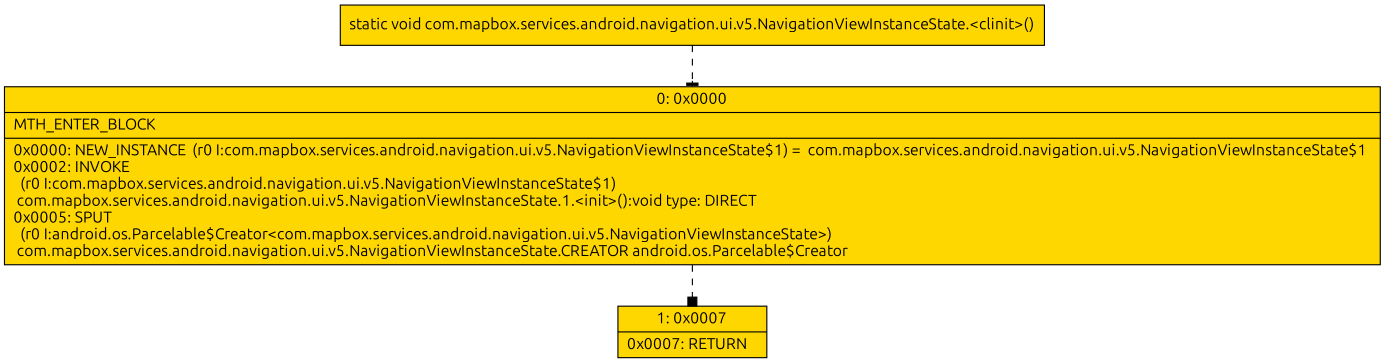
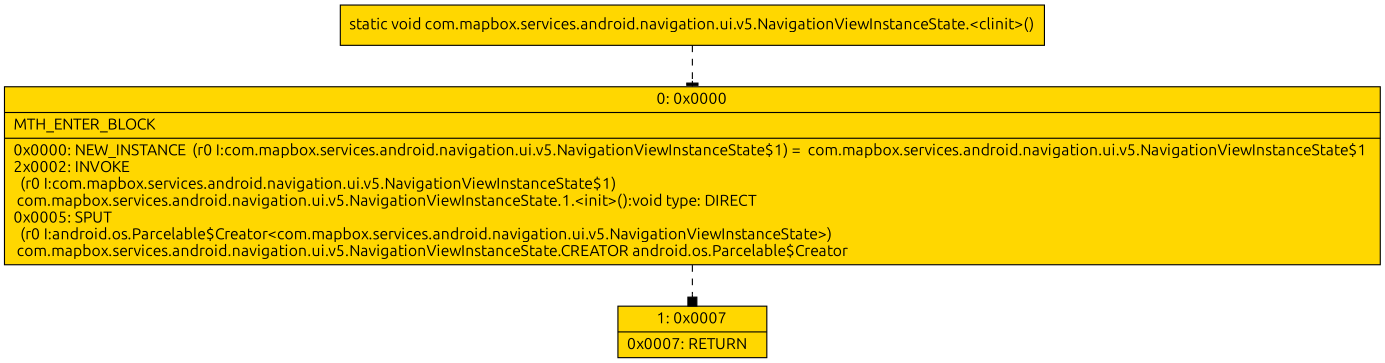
(75, 167) -> (75, 167)
